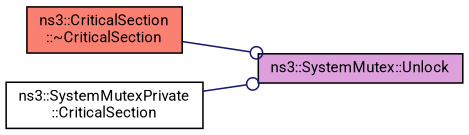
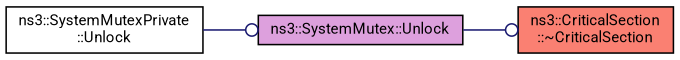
(216, 47) -> (484, 30)
(105, 105) -> (105, 30)
